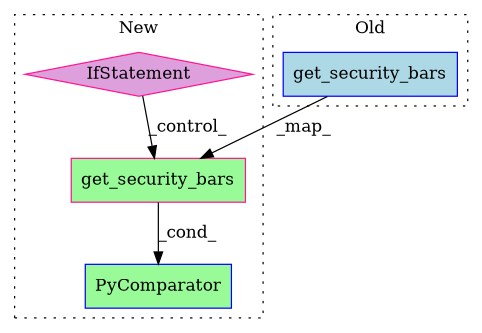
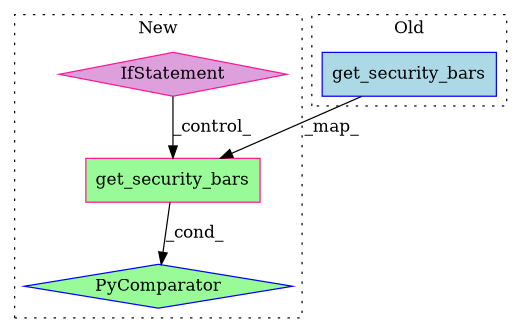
(158, 286) -> (158, 286)
